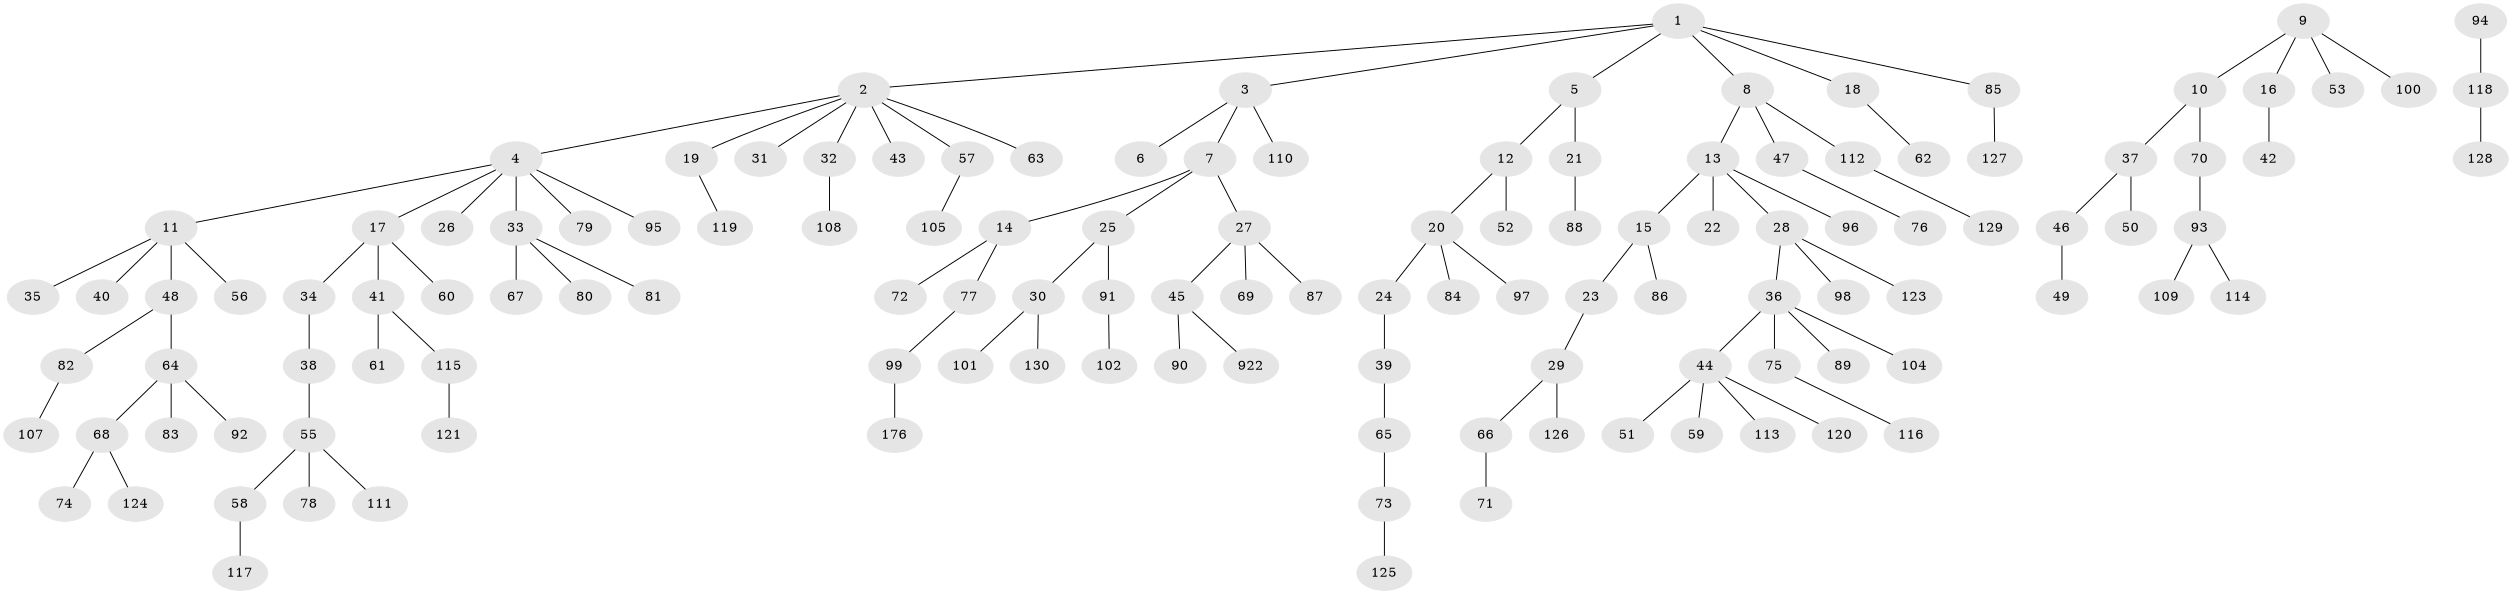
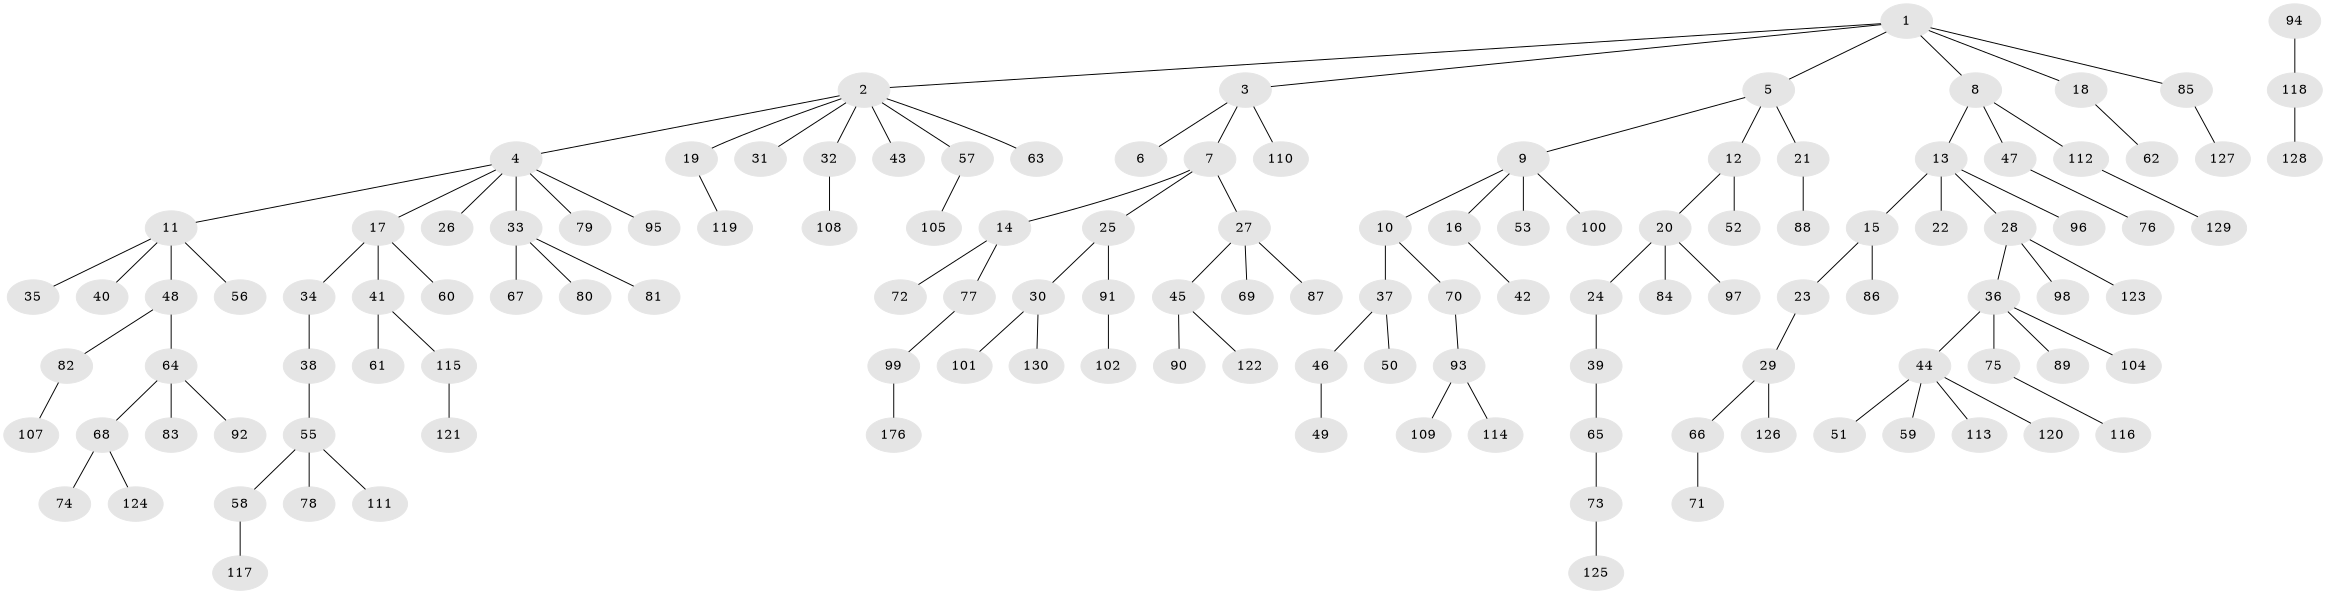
none -> (1646, 125)
(1251, 366) -> (1250, 366)
